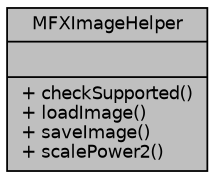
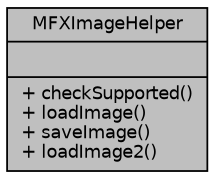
(93, 152) -> (89, 152)
